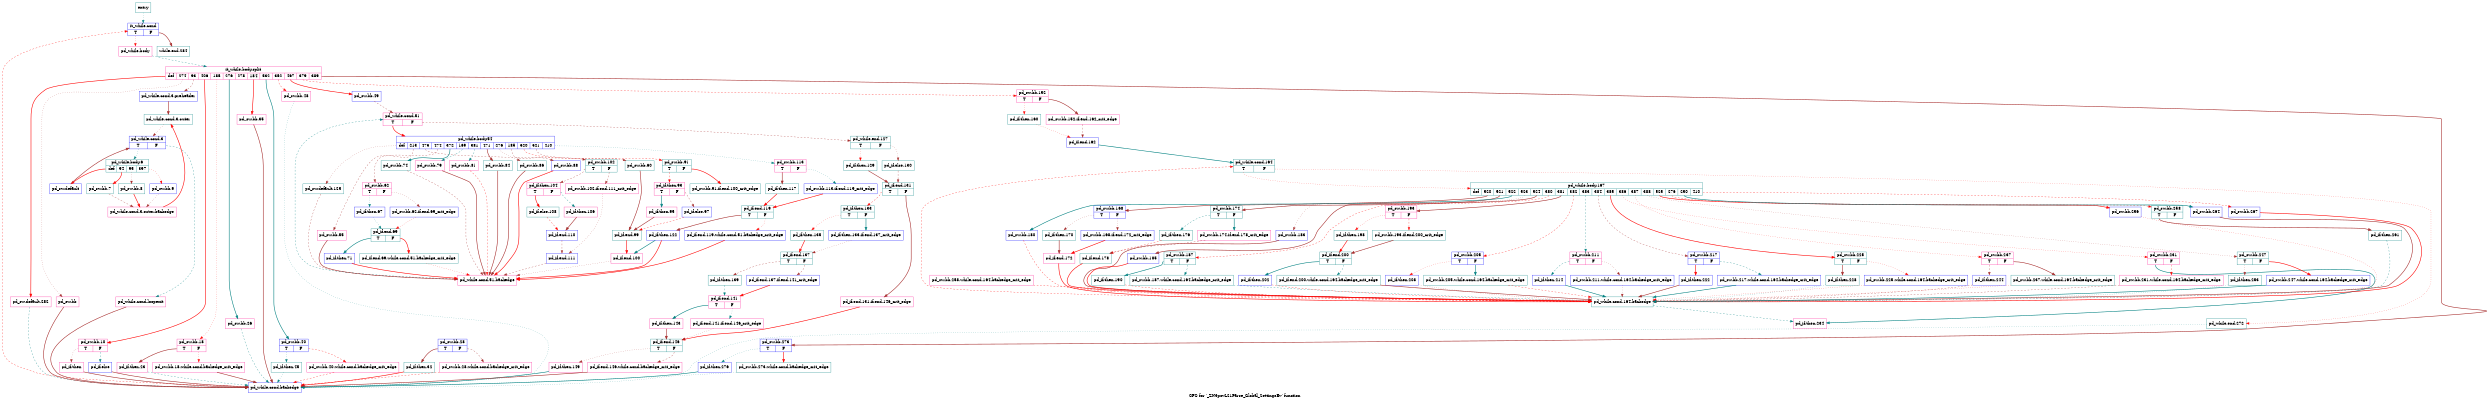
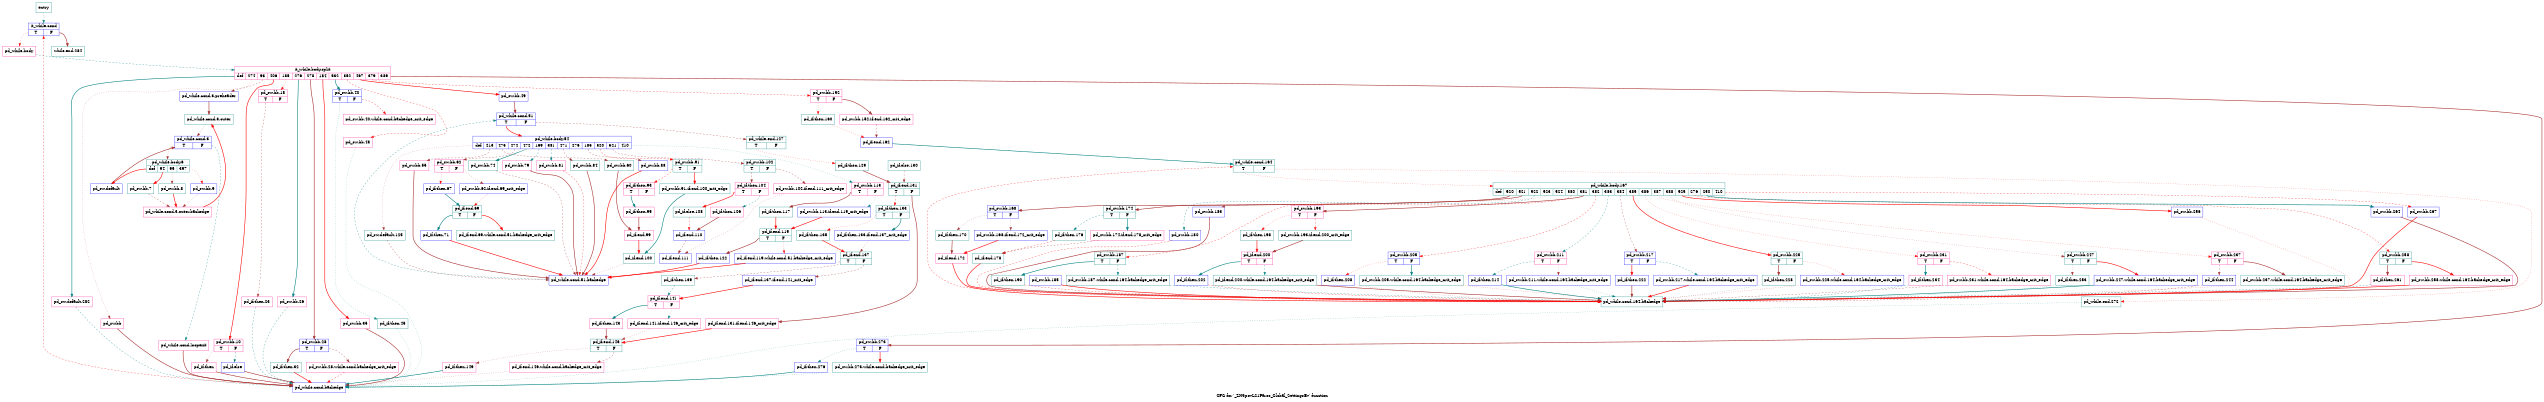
(382, 106) -> (515, 106)
(403, 119) -> (516, 119)
(31, 129) -> (72, 112)
(450, 146) -> (527, 146)
(896, 150) -> none
(137, 153) -> (169, 151)
(488, 154) -> (566, 155)
(532, 166) -> none
(370, 200) -> (442, 177)
(1185, 204) -> (1323, 202)
none -> (314, 208)
(1340, 208) -> none
(697, 212) -> none
(376, 222) -> (451, 199)
(627, 235) -> (639, 235)
(2385, 235) -> (2388, 280)
(646, 246) -> (663, 221)
(627, 258) -> (639, 258)
(1336, 258) -> (1257, 258)
none -> (2432, 265)
(447, 269) -> none
(526, 269) -> none
(487, 280) -> (579, 280)
(1622, 290) -> (1594, 291)
(1548, 291) -> (1530, 292)
(1696, 291) -> (1670, 291)
(1311, 296) -> (2037, 296)
(1722, 313) -> (1818, 295)
(158, 352) -> (261, 198)
(199, 367) -> none
(315, 377) -> none
(446, 381) -> (429, 378)
